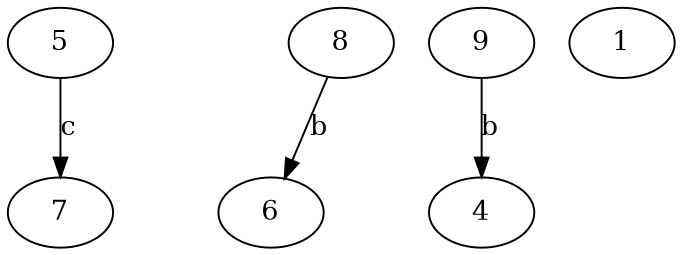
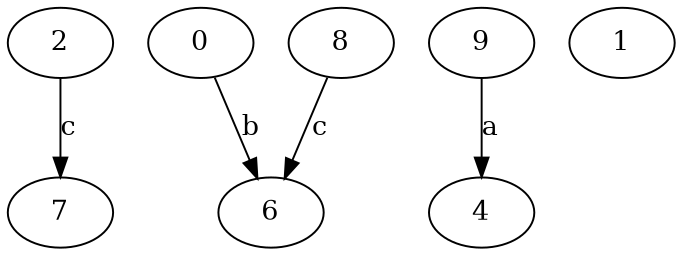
(60, 43) -> (60, 43)
none -> (201, 43)
(320, 128) -> (320, 128)
(490, 128) -> (490, 128)
